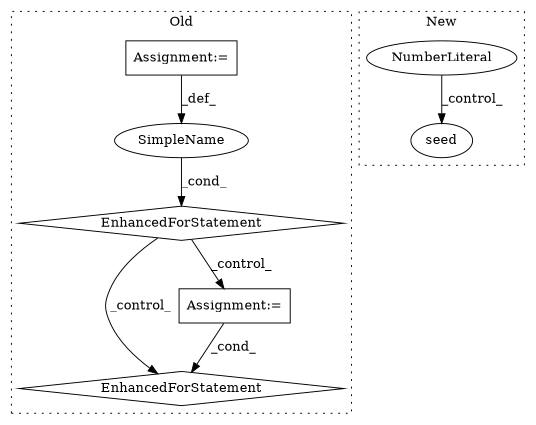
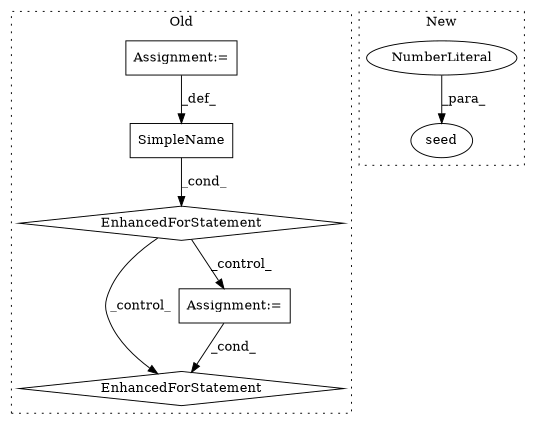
(472, 99) -> (464, 99)
(181, 141) -> (181, 141)
